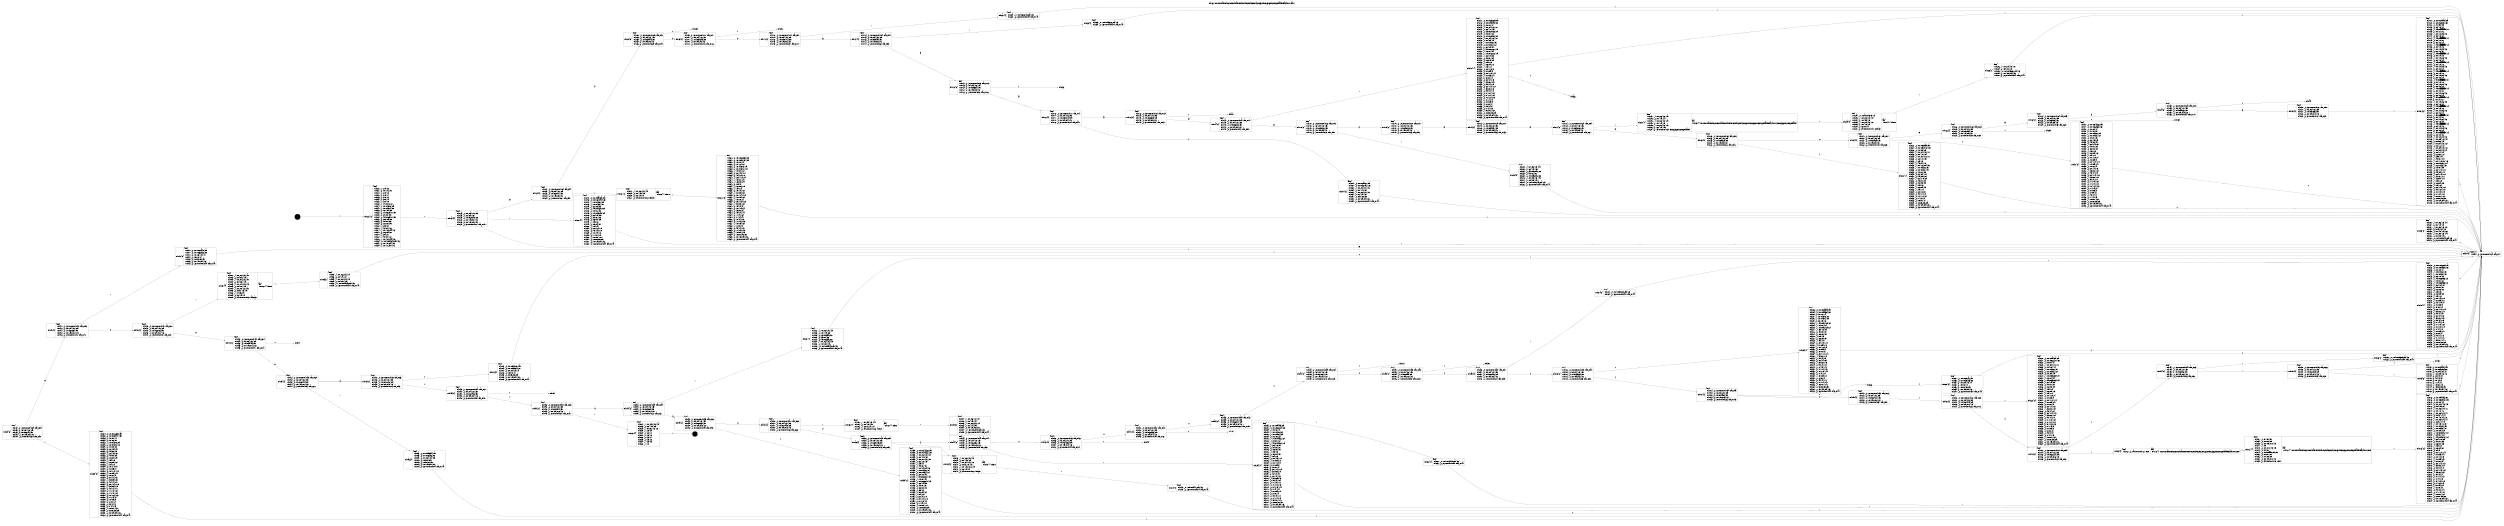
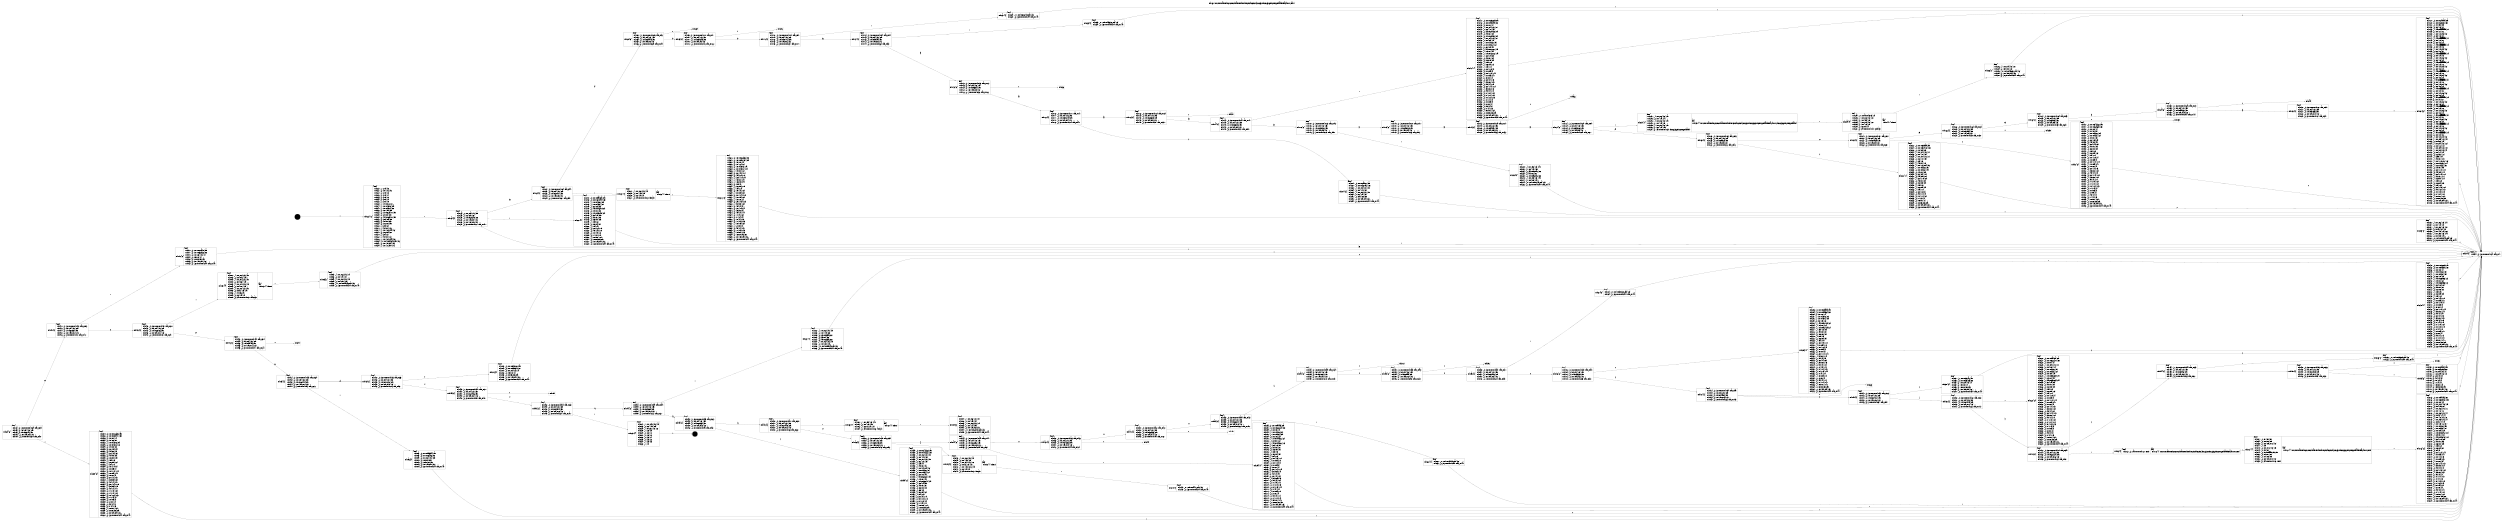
(1538, 86) -> (1538, 110)
(1907, 385) -> (1915, 391)
